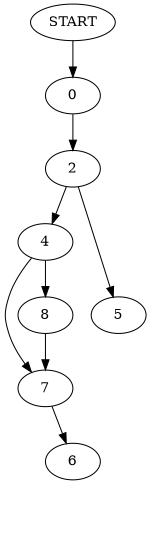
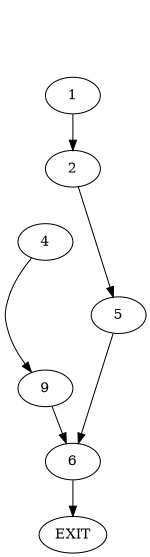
(73, 22) -> none
(73, 96) -> (73, 96)
(61, 200) -> none
(45, 315) -> none
none -> (97, 383)
(45, 388) -> (45, 388)
none -> (73, 535)
